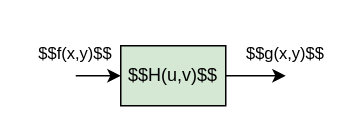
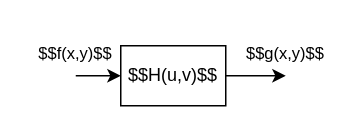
(173, 76) -> (173, 76)
